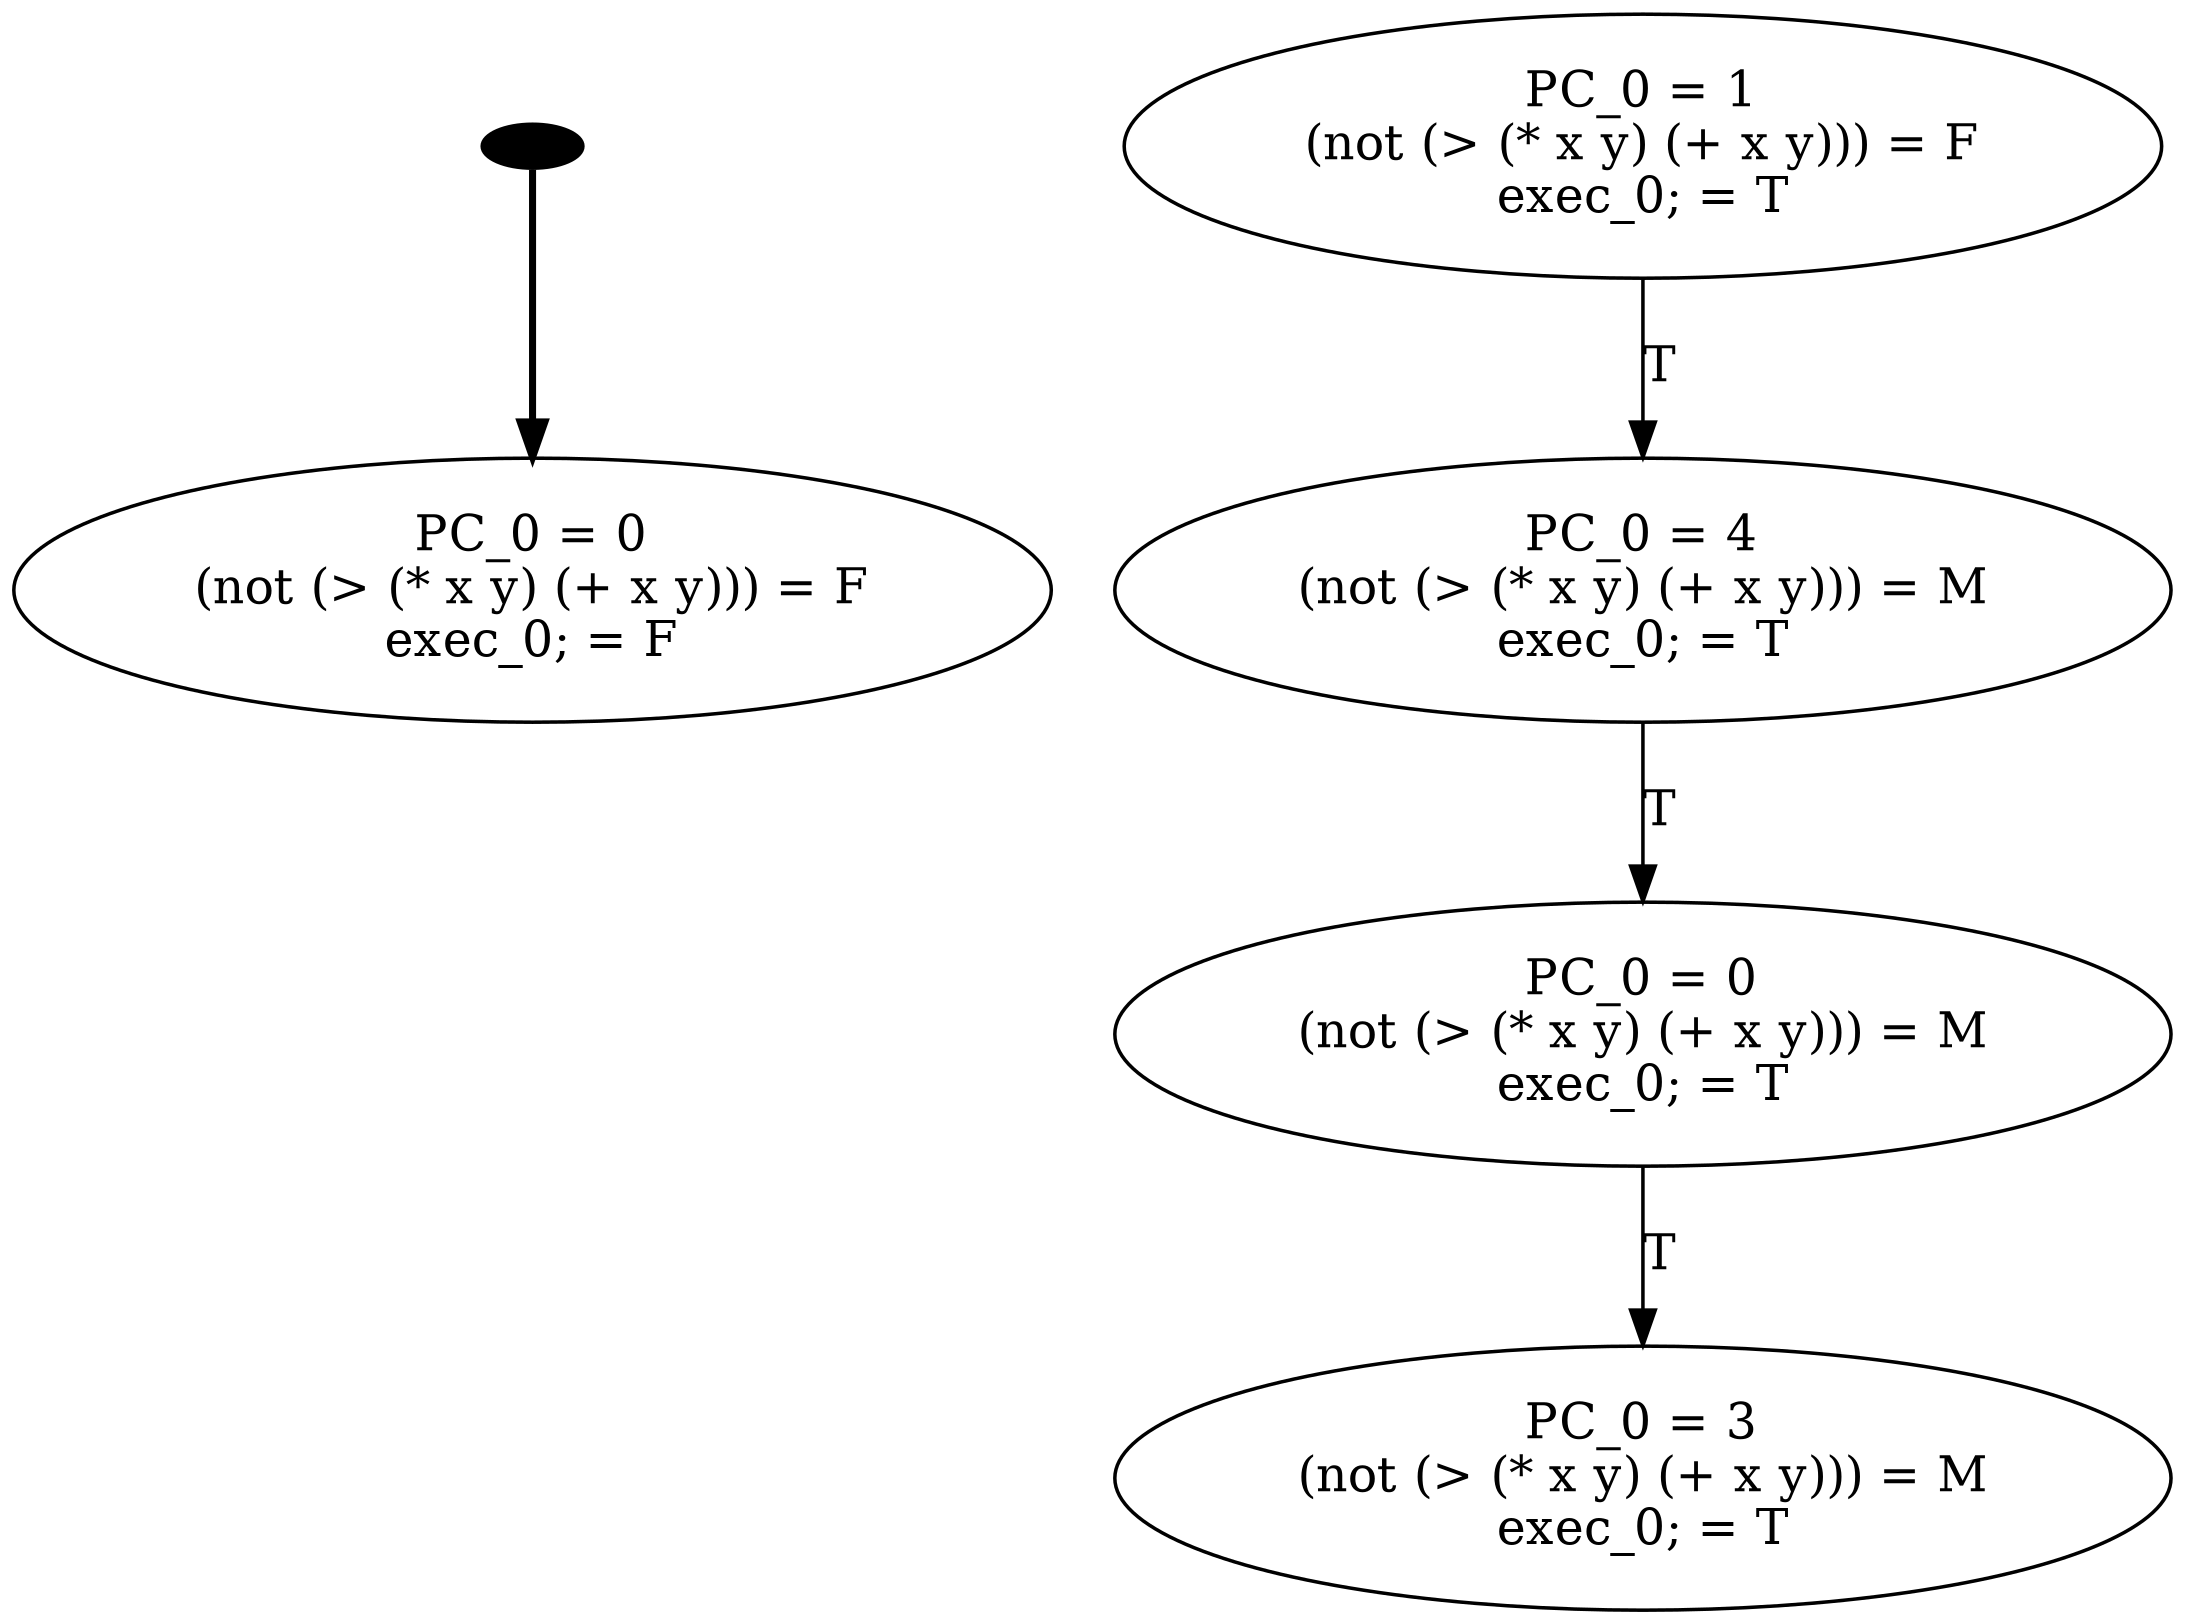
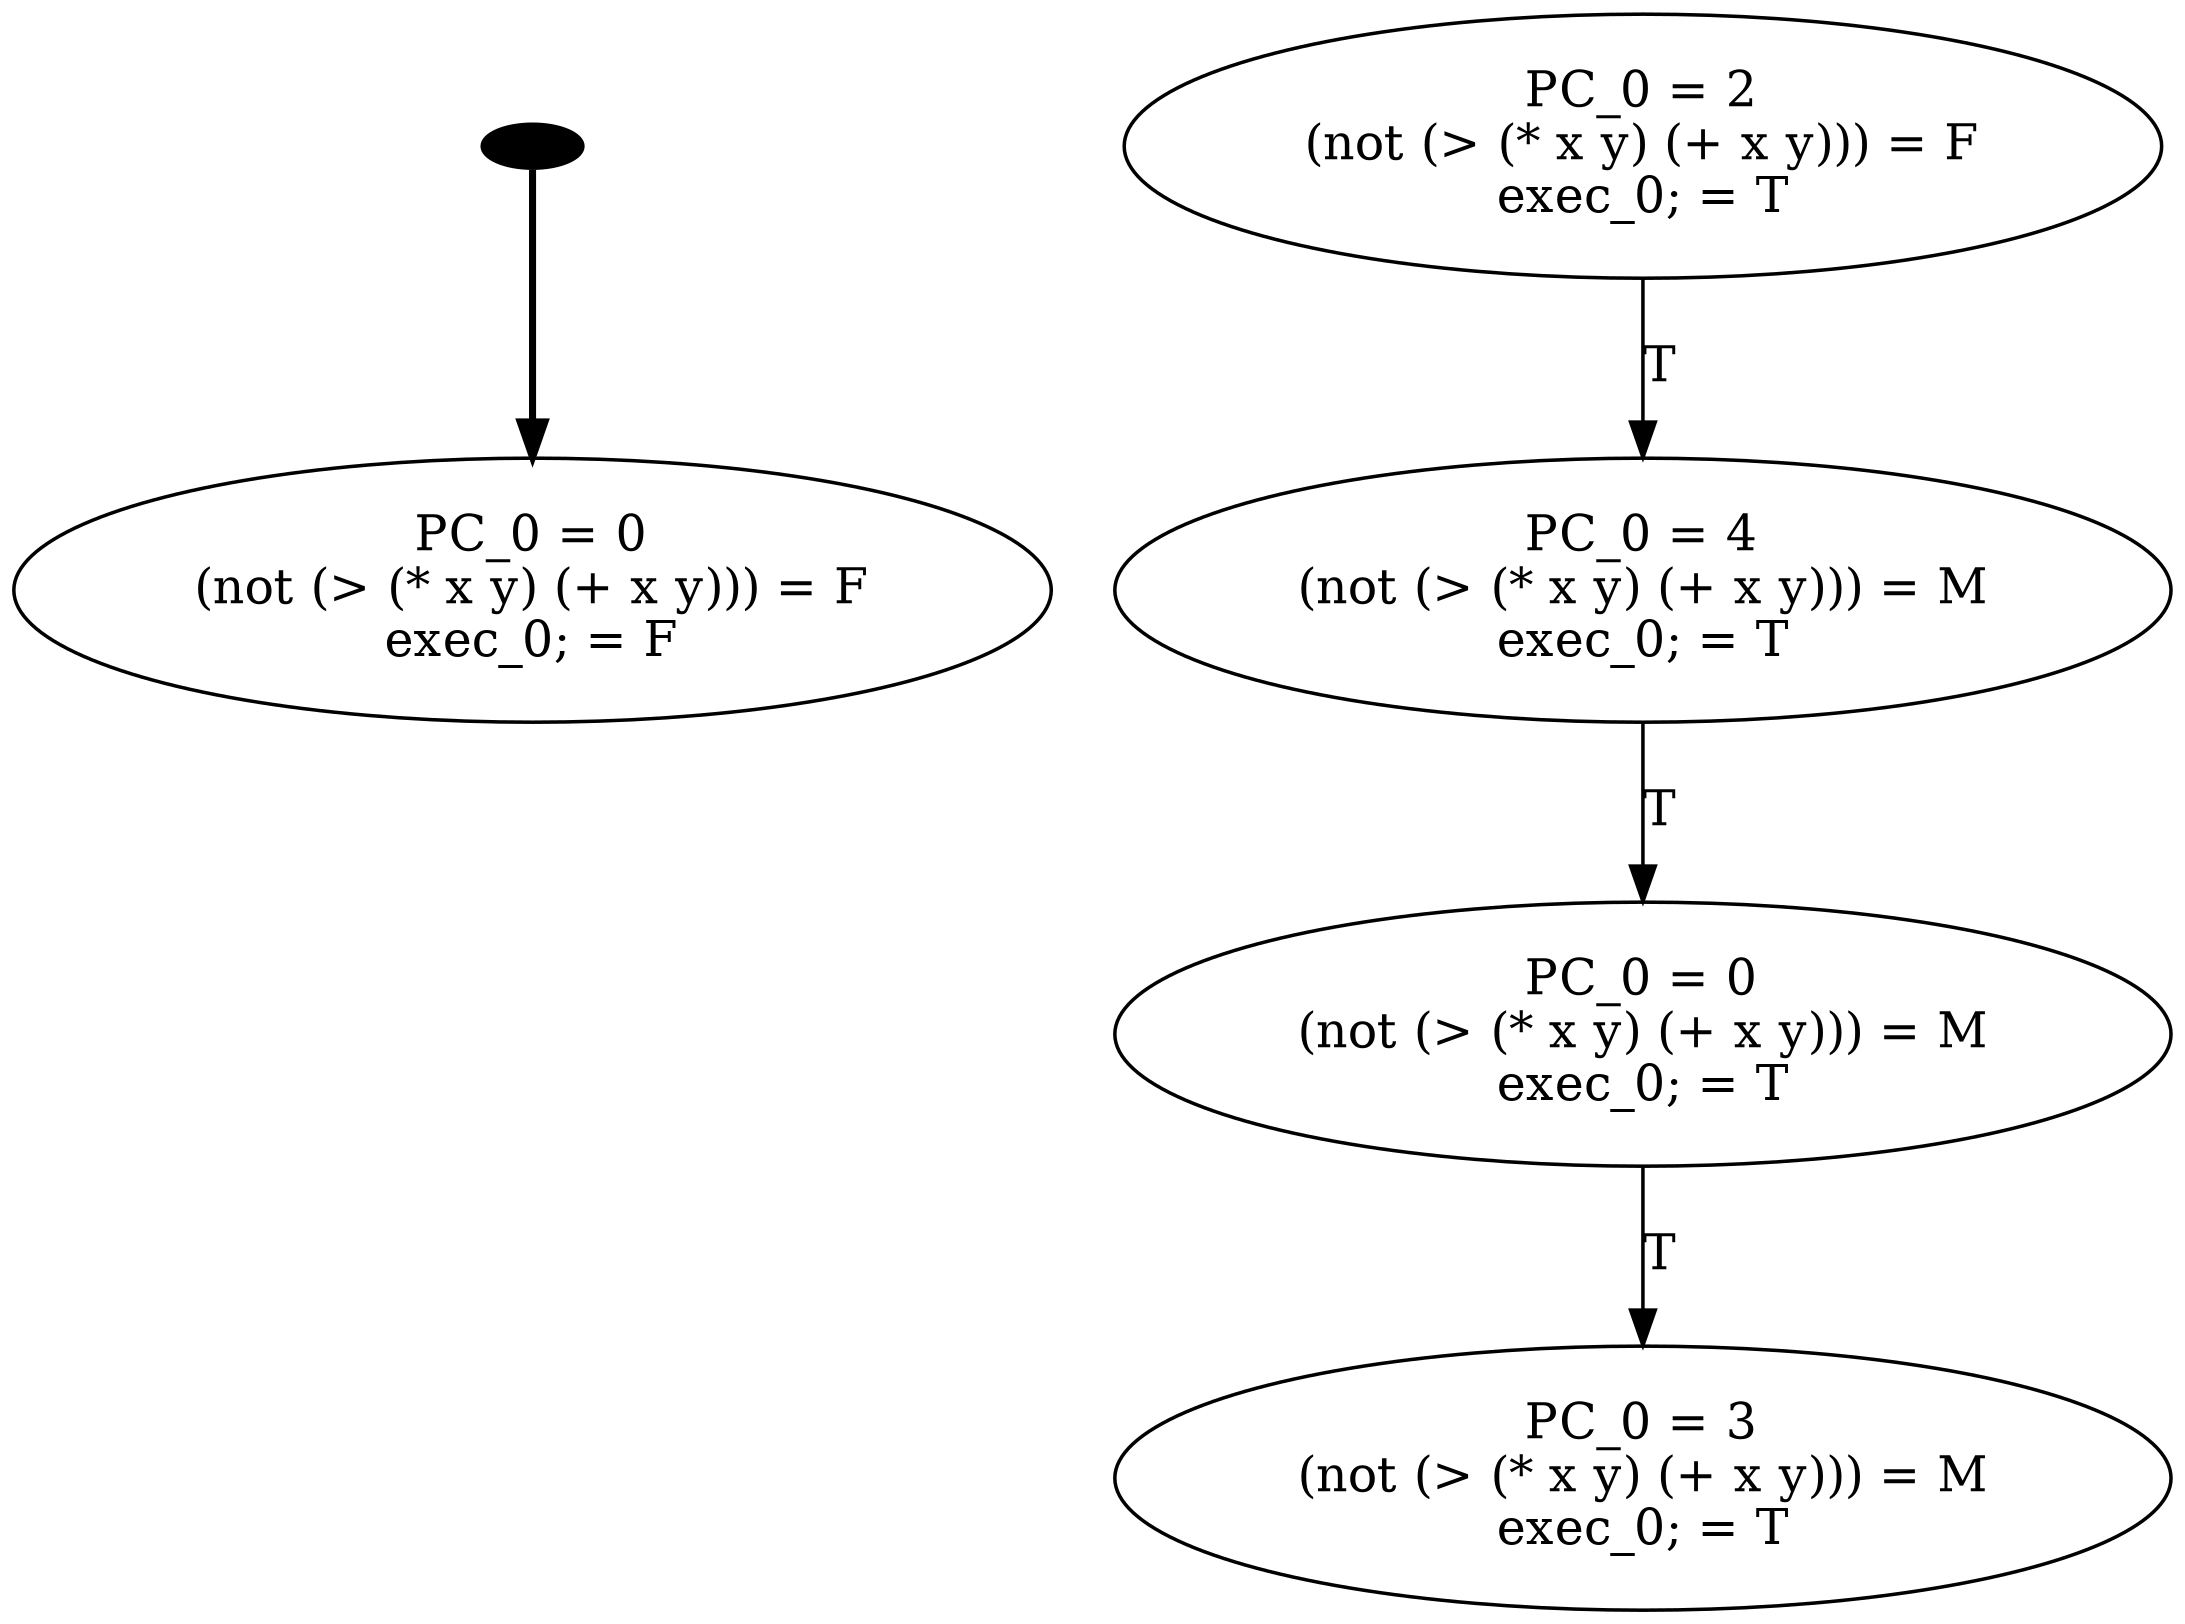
(1643, 146) -> (1643, 146)
